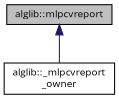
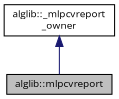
(59, 49) -> (59, 60)
